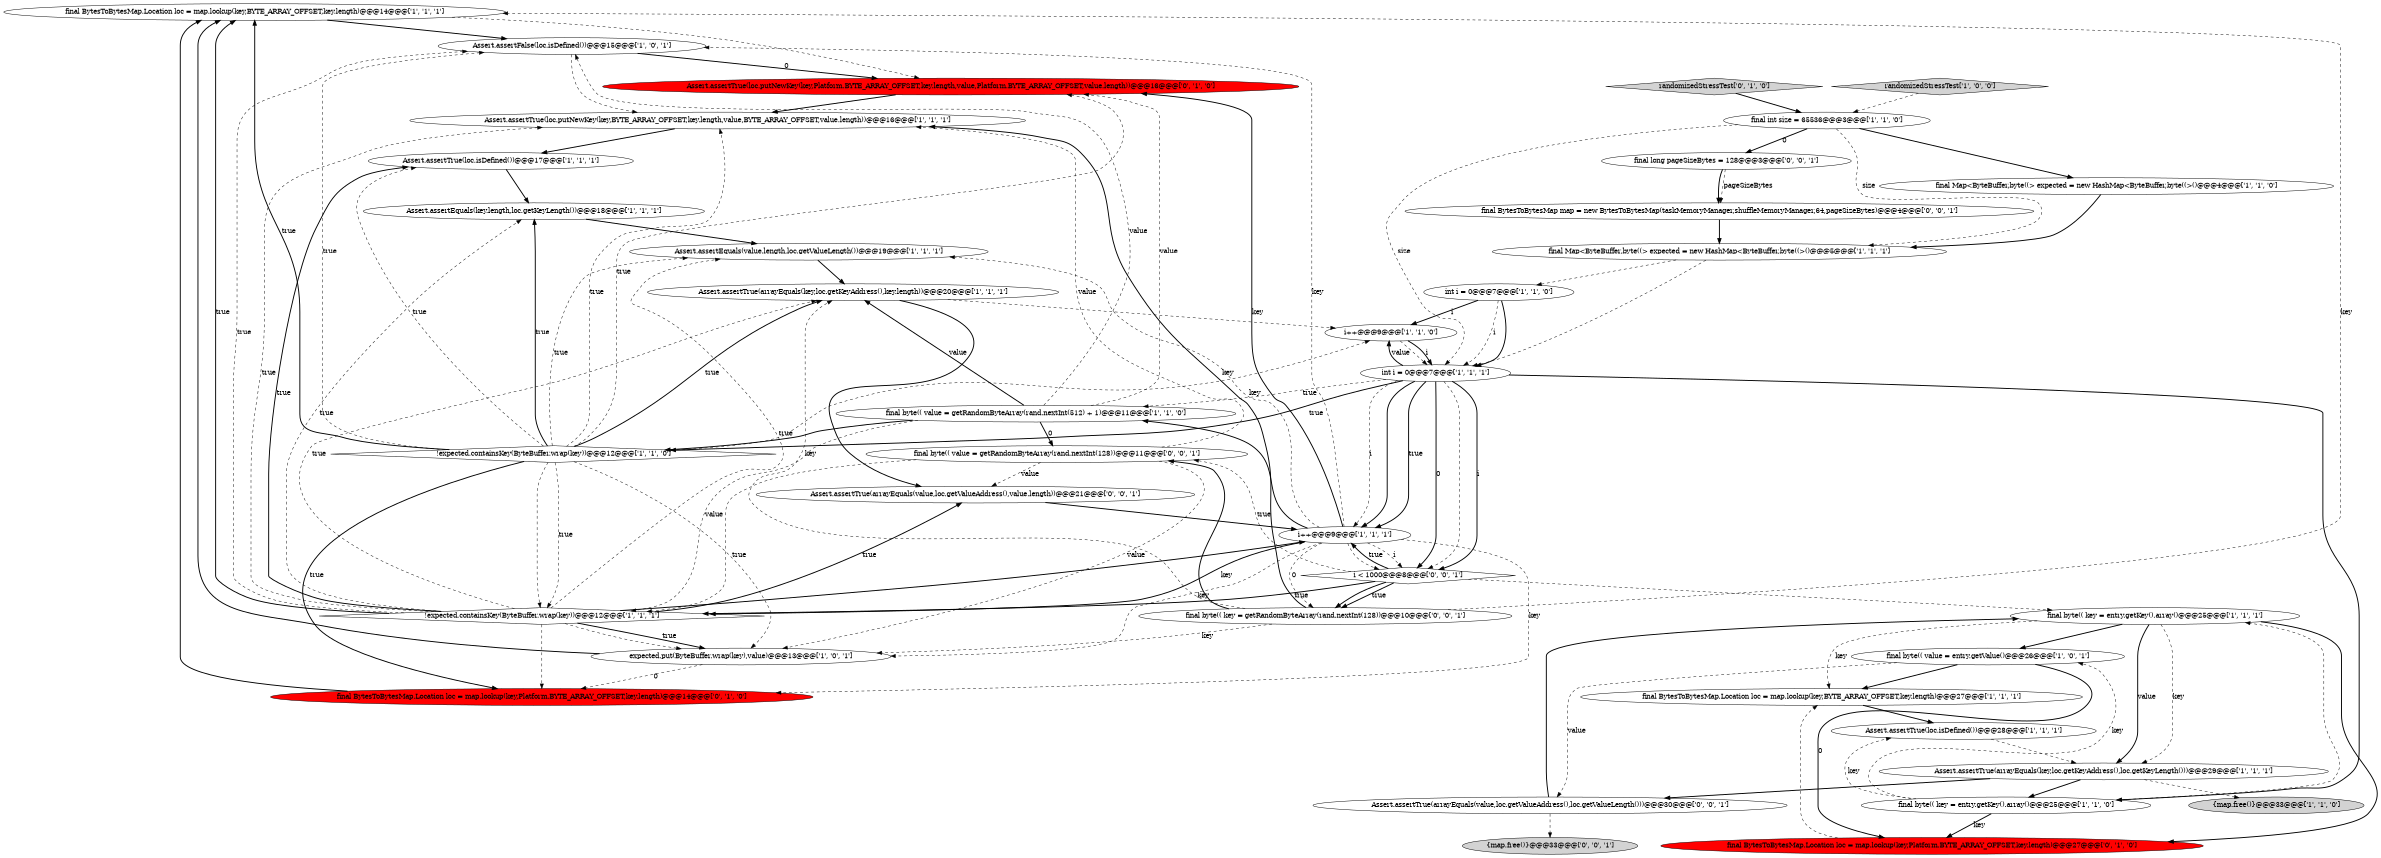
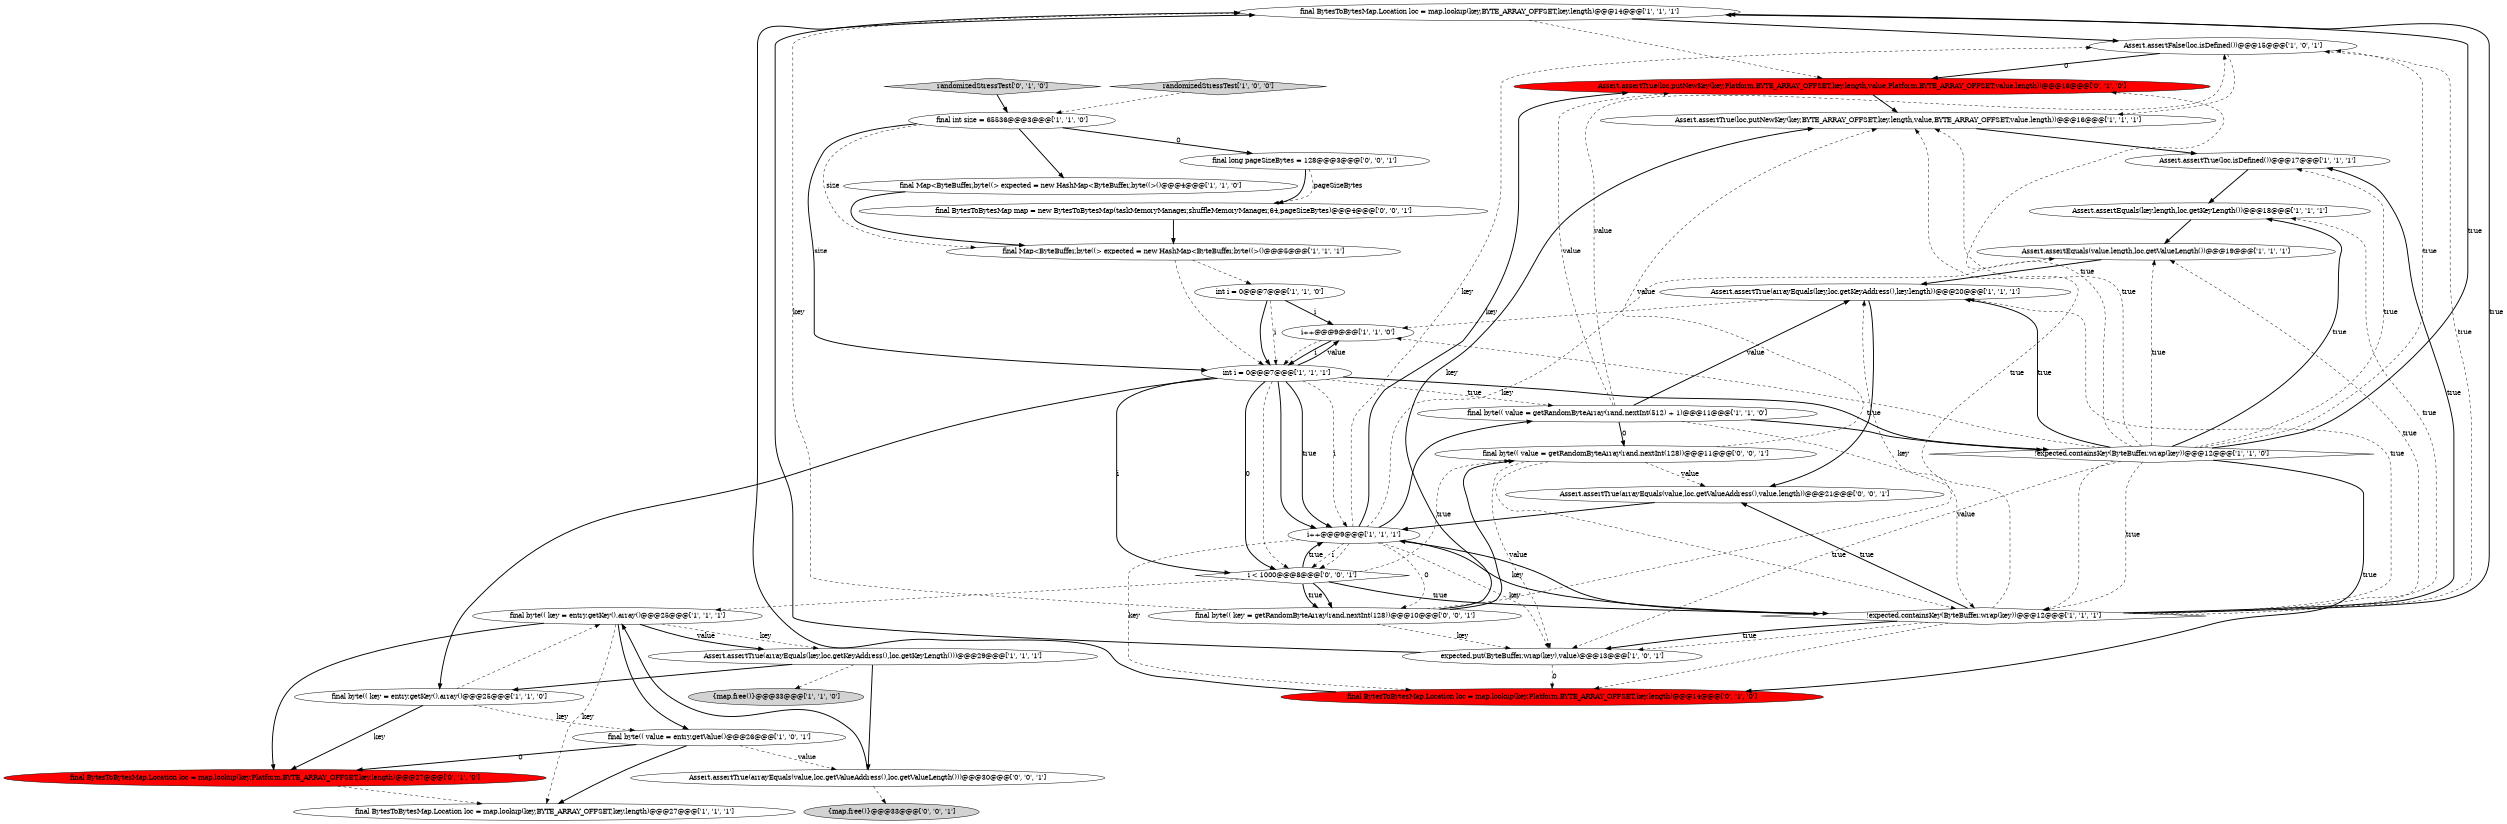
(1465, 167) -> (865, 347)
(1964, 731) -> none
